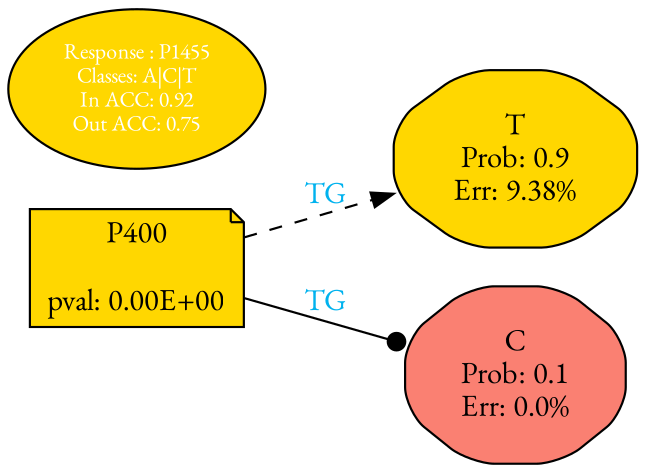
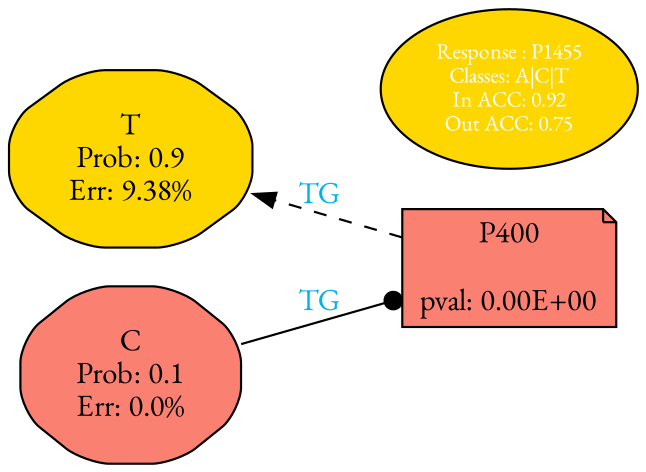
(137, 268) -> (509, 268)
(316, 319) -> (313, 324)
